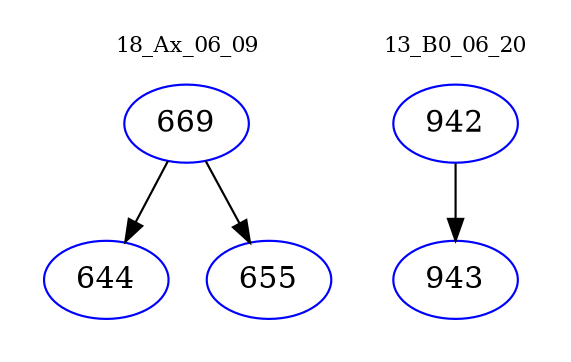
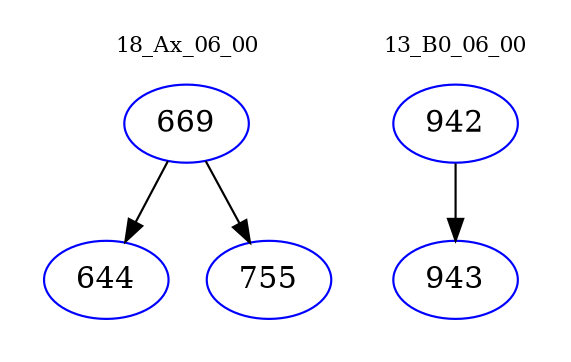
(188, 47) -> (188, 47)
(456, 47) -> (456, 47)
(269, 280) -> (269, 280)
